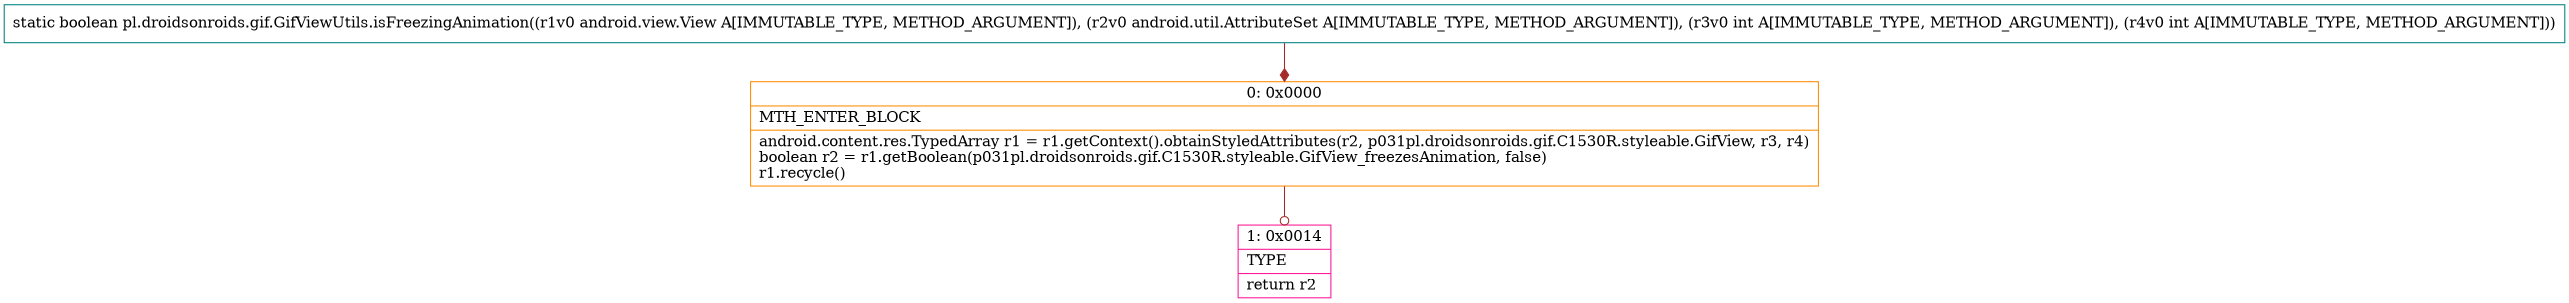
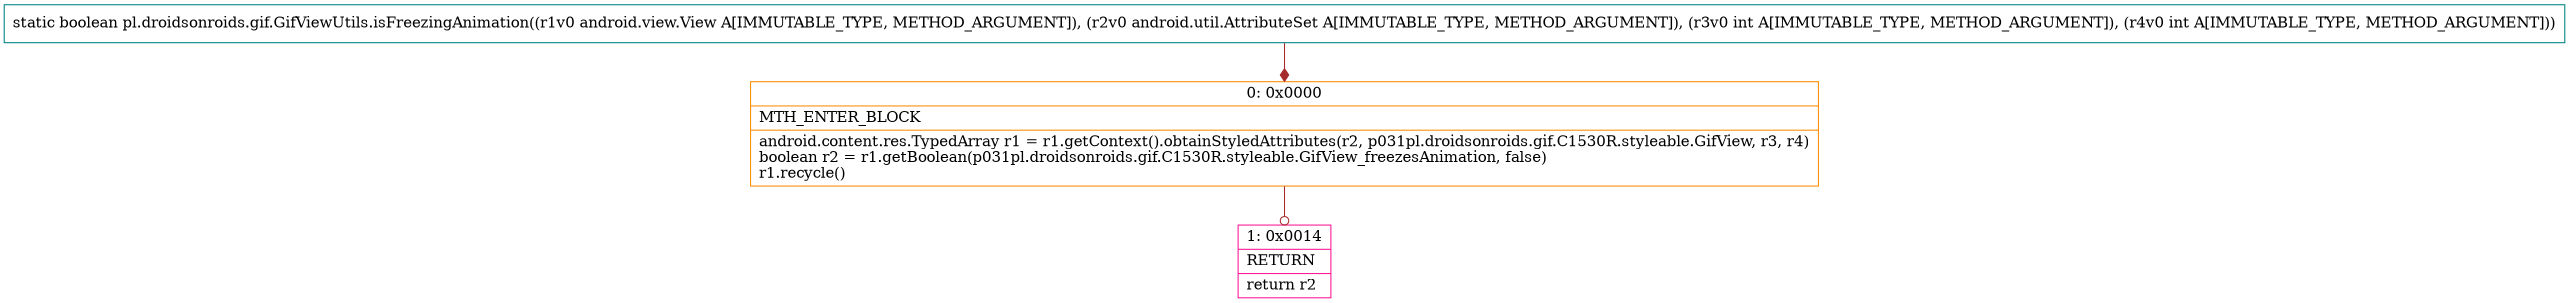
(1267, 261) -> (1281, 261)
